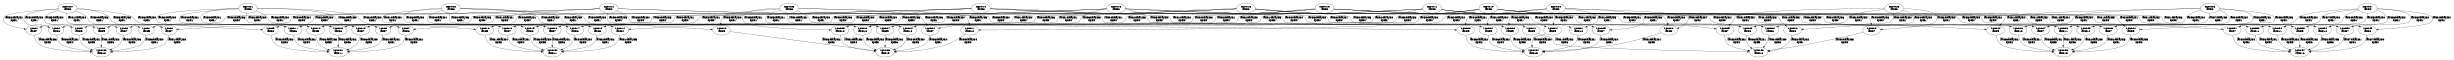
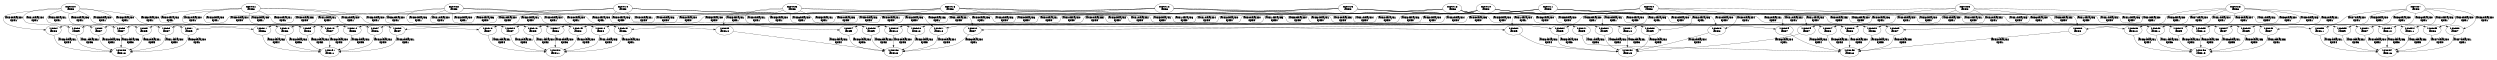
none -> (1828, 30)
